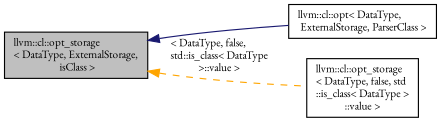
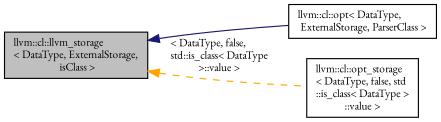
(76, 55) -> (76, 55)
